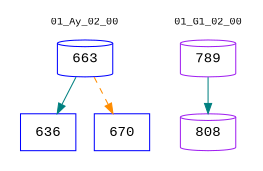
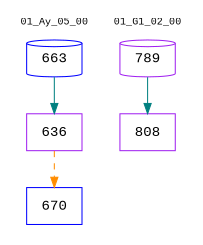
(85, 22) -> (55, 22)
(101, 91) -> (54, 164)
(48, 132) -> (54, 132)
(208, 132) -> (148, 132)
